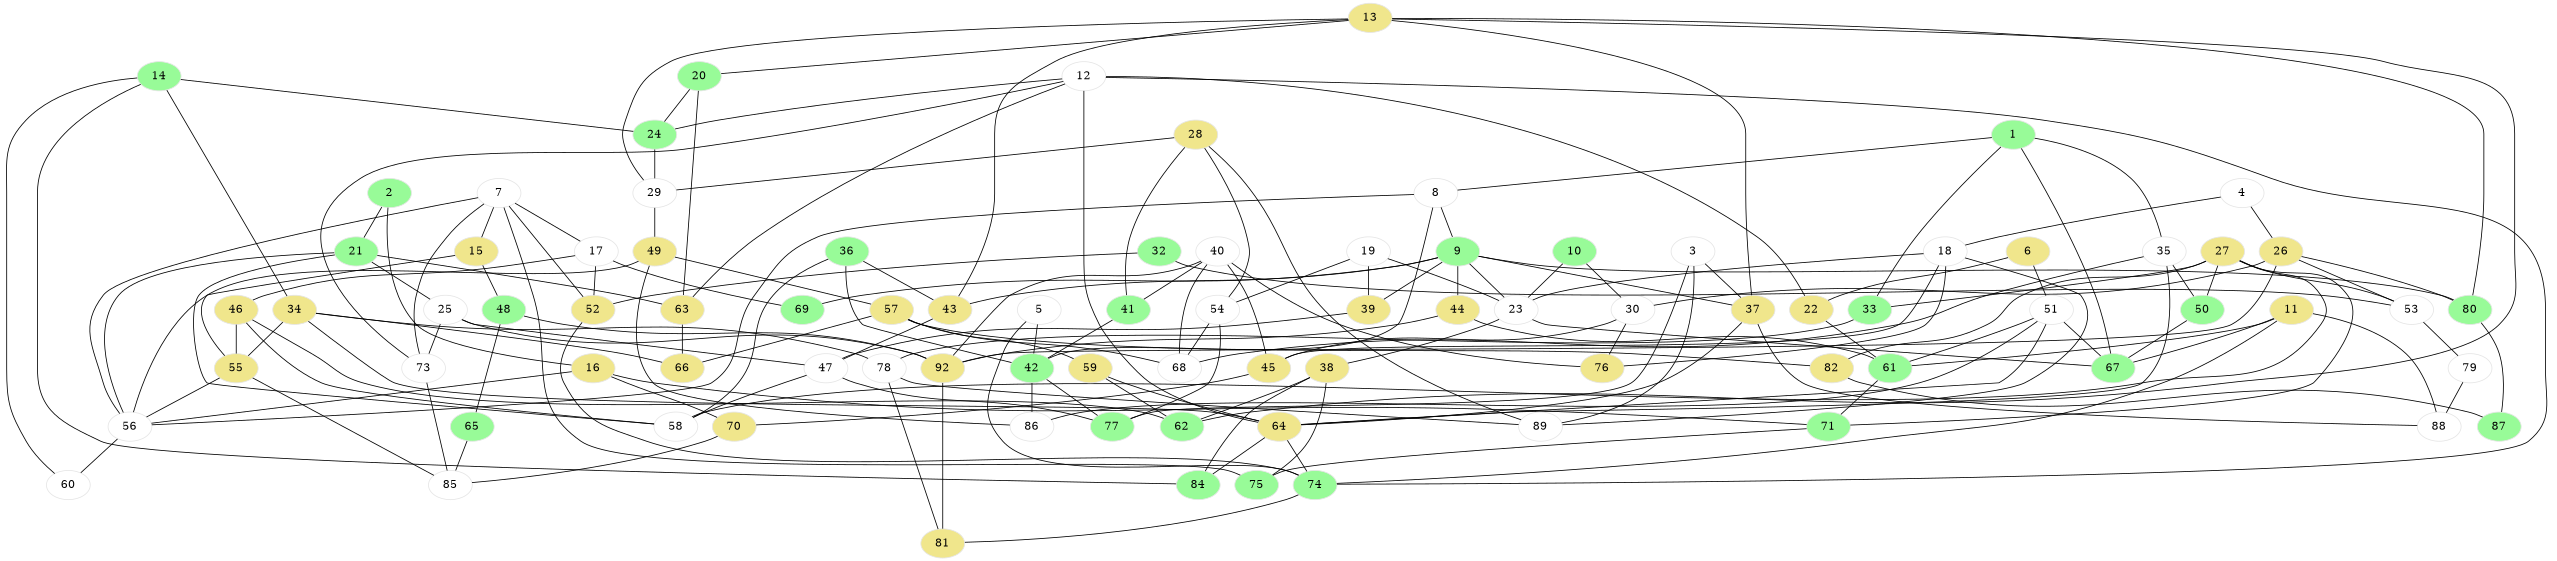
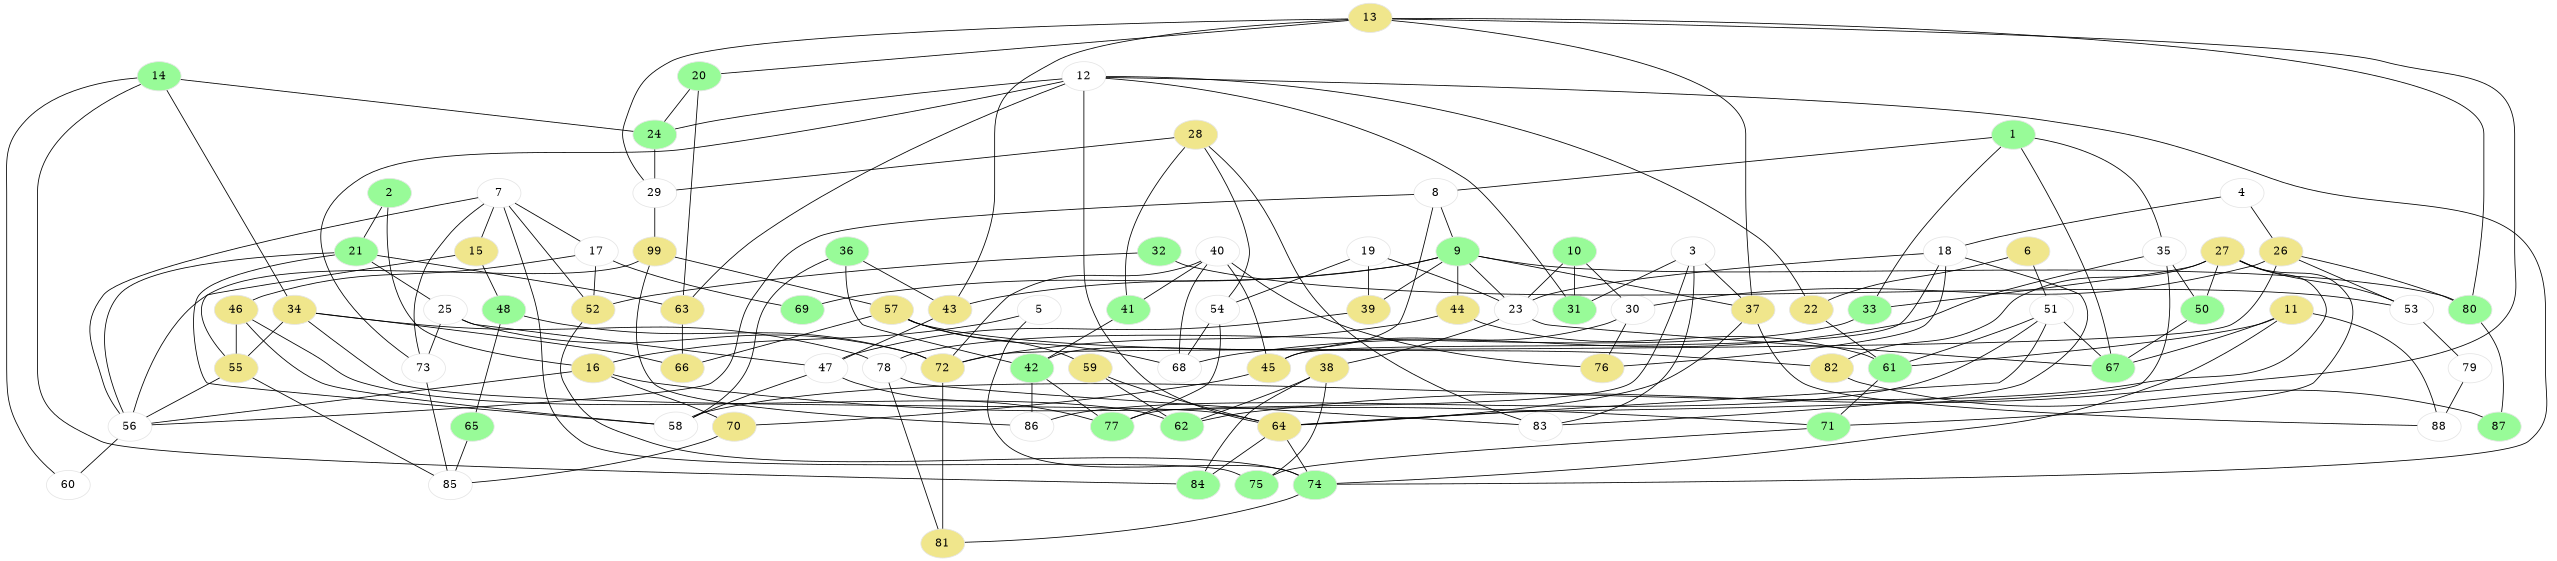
(655, 251) -> (655, 251)
none -> (1575, 310)
(1036, 334) -> (867, 337)
(943, 368) -> (943, 368)
(1541, 427) -> (1541, 427)
